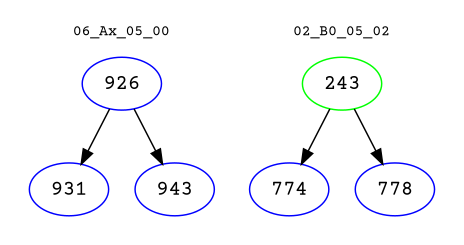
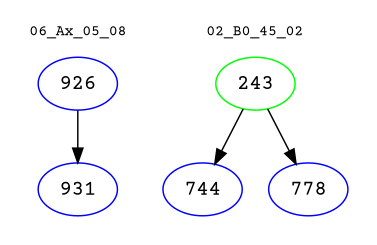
(122, 32) -> (79, 32)
(342, 32) -> (255, 32)
(175, 189) -> none
(289, 189) -> (203, 189)
